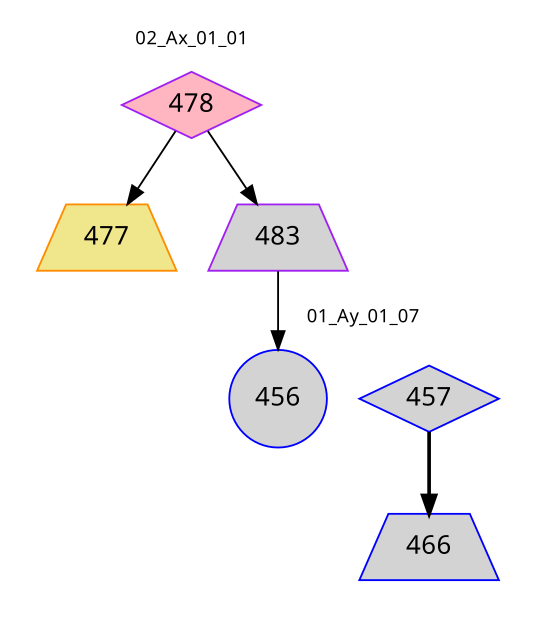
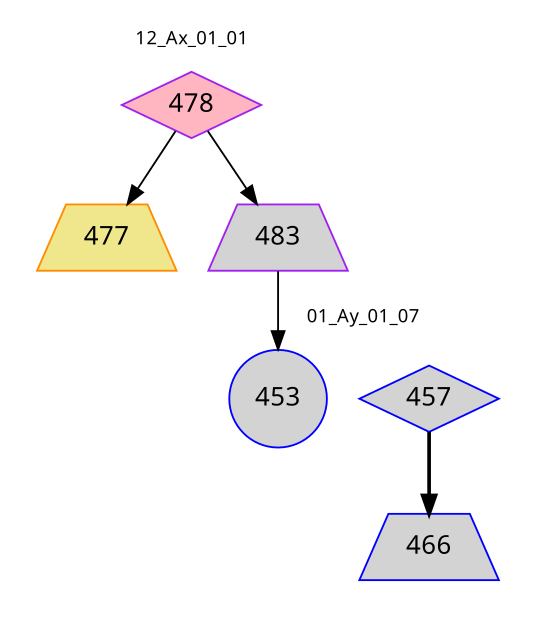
(192, 40) -> (192, 40)
(278, 399) -> (278, 399)
